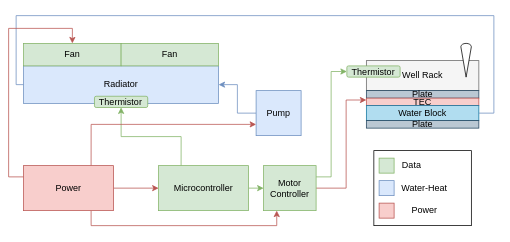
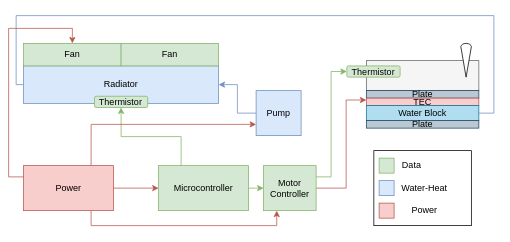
(423, 75) -> none
